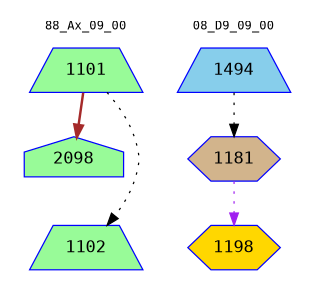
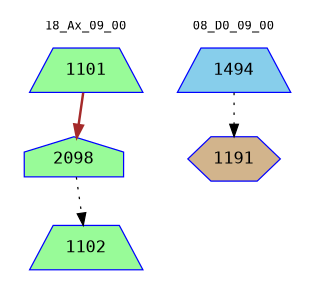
(86, 26) -> (86, 26)
(234, 26) -> (234, 26)
(138, 153) -> (79, 195)
(234, 159) -> (234, 159)
(234, 248) -> none
